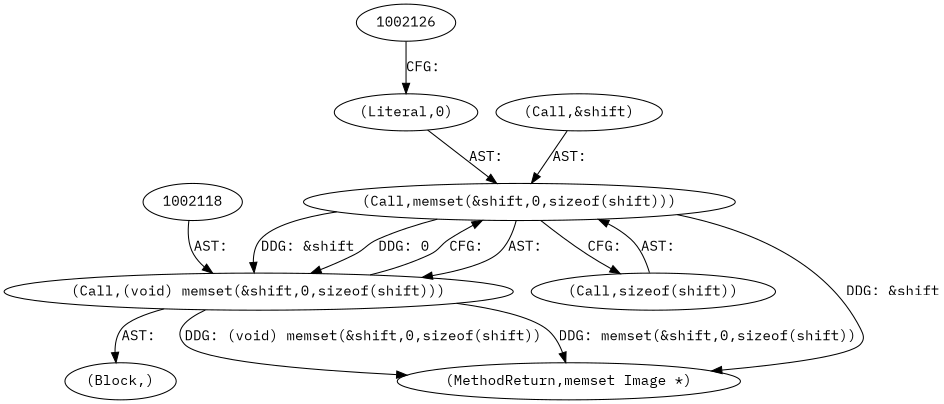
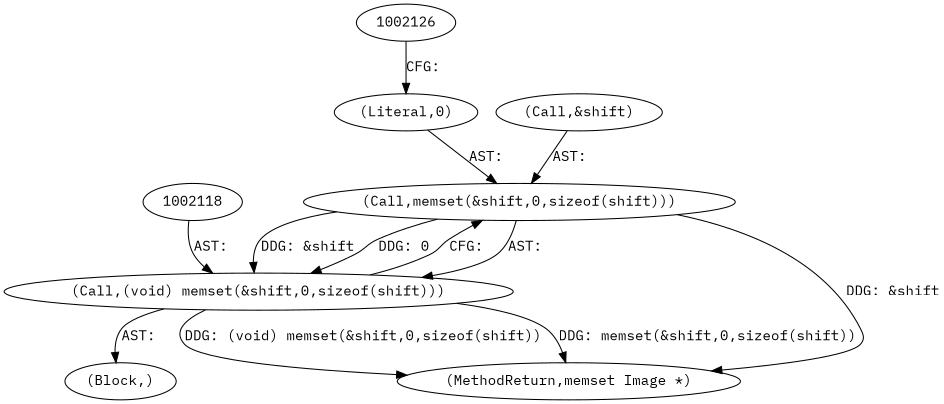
(653, 292) -> none
